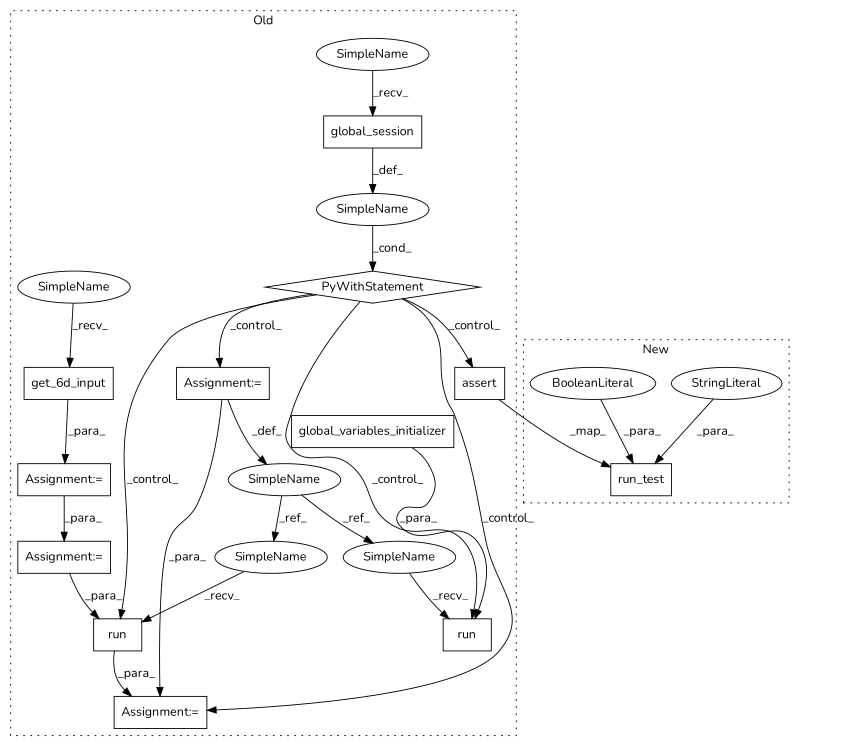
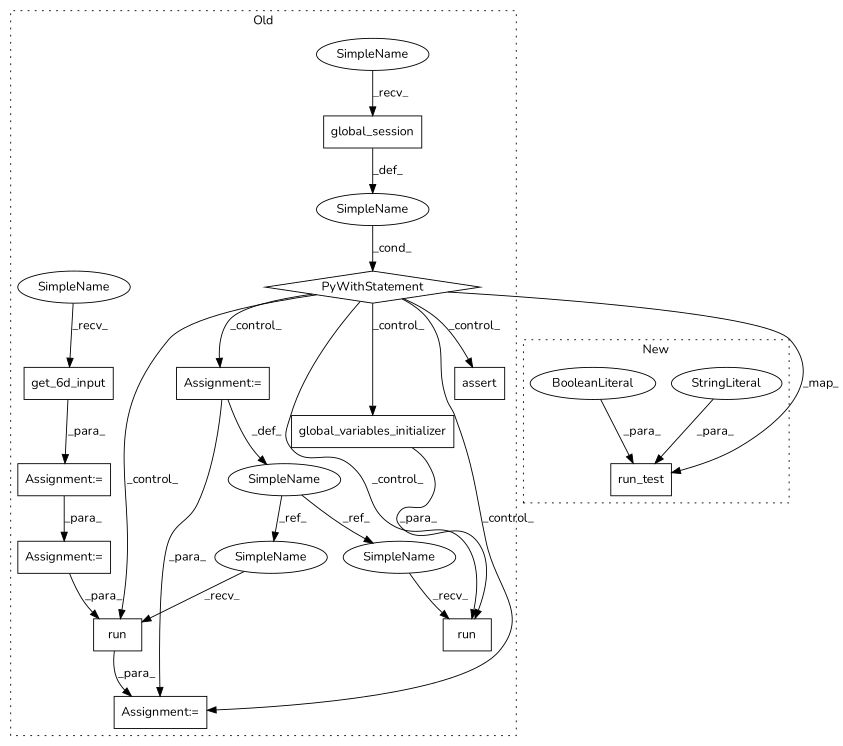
none -> (373, 355)
(549, 435) -> (721, 319)
